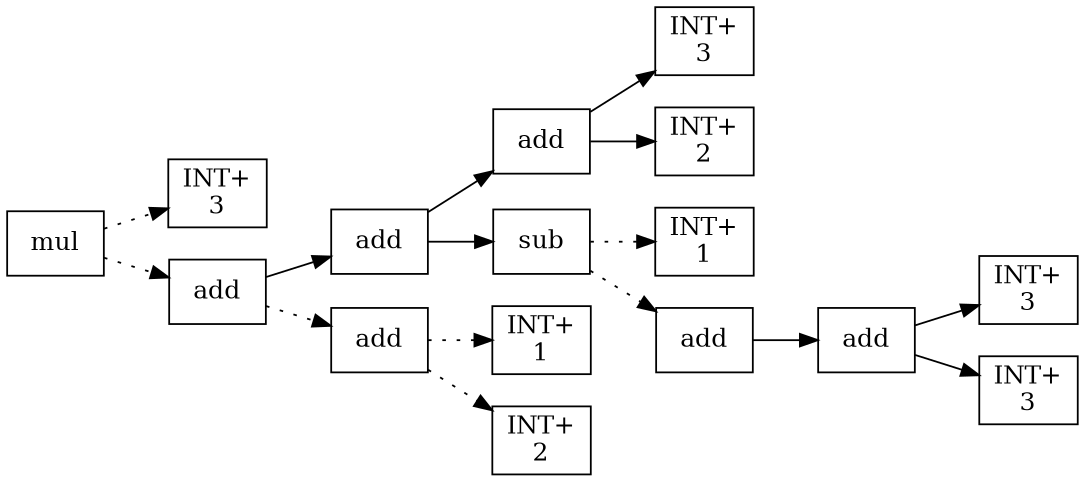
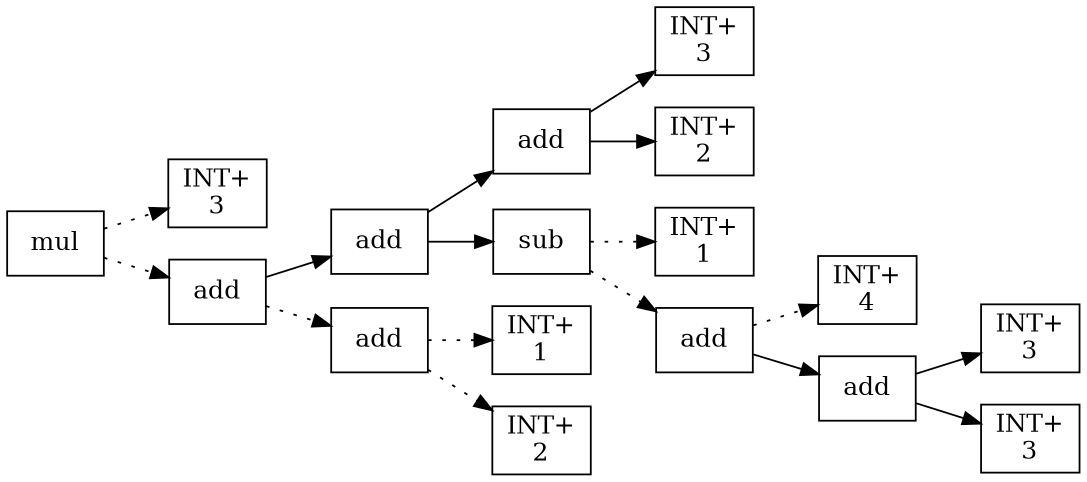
none -> (867, 290)
